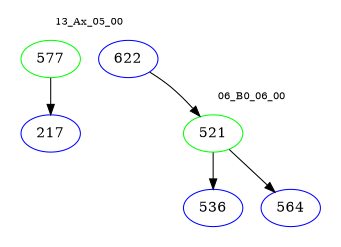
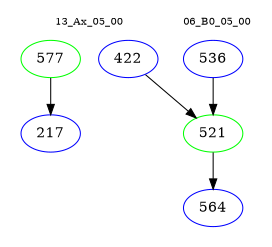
(128, 59) -> (128, 59)
(252, 97) -> (217, 22)
(213, 166) -> (213, 91)
